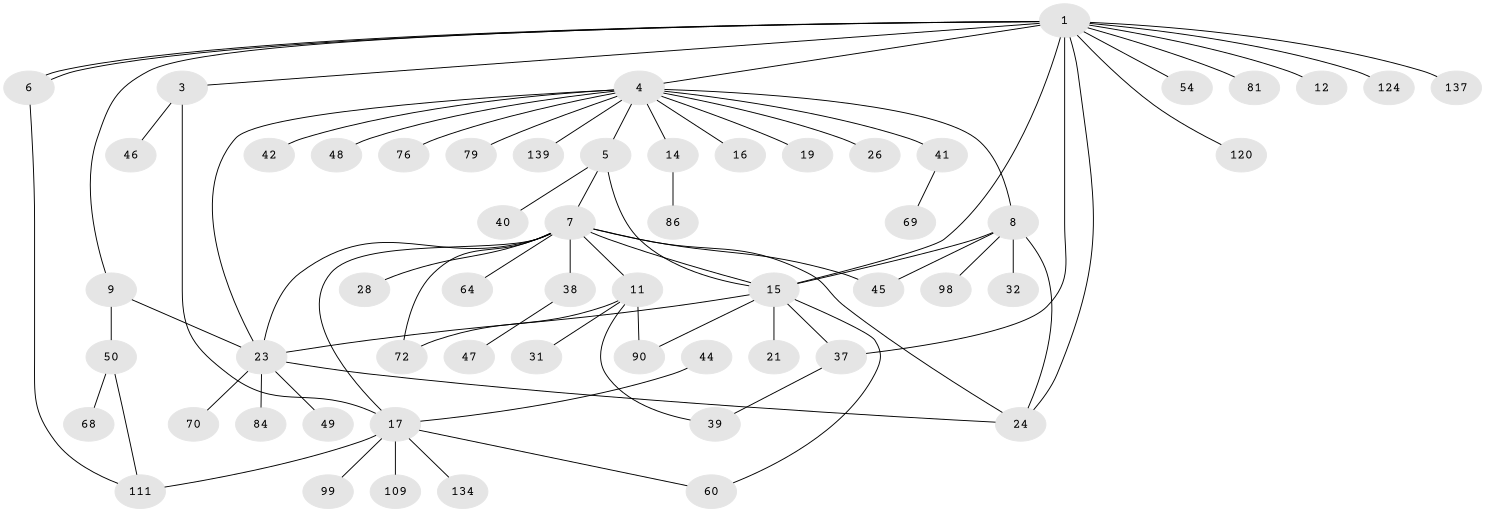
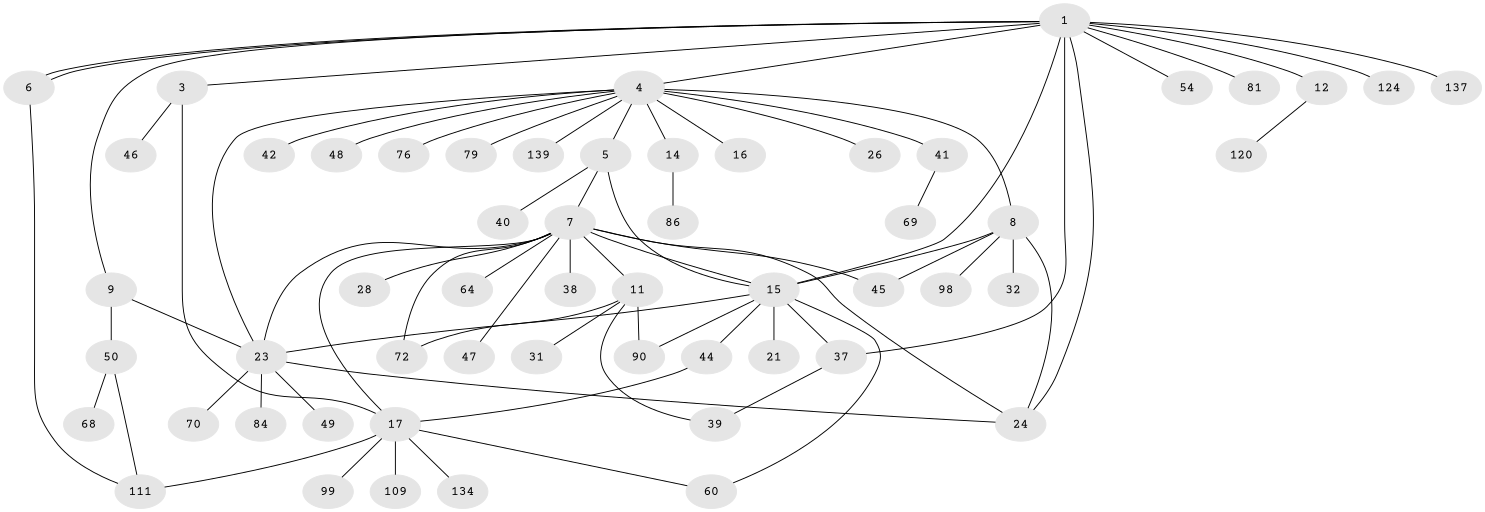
(1144, 97) -> (1281, 122)
(808, 155) -> none
(531, 316) -> (520, 290)
none -> (740, 323)
